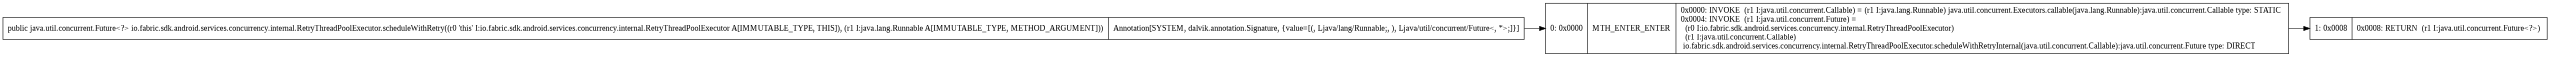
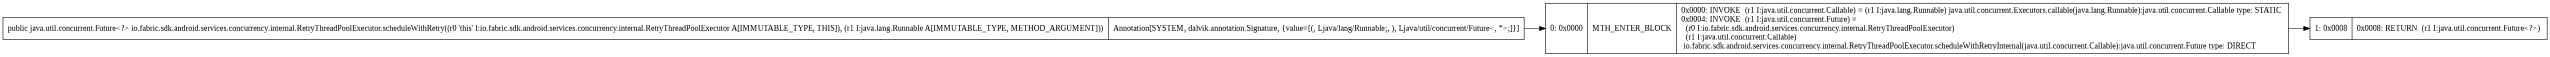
(1631, 28) -> (1632, 28)
